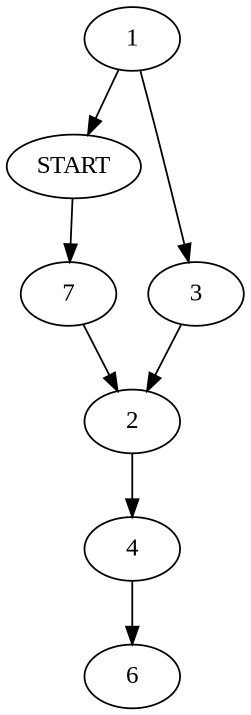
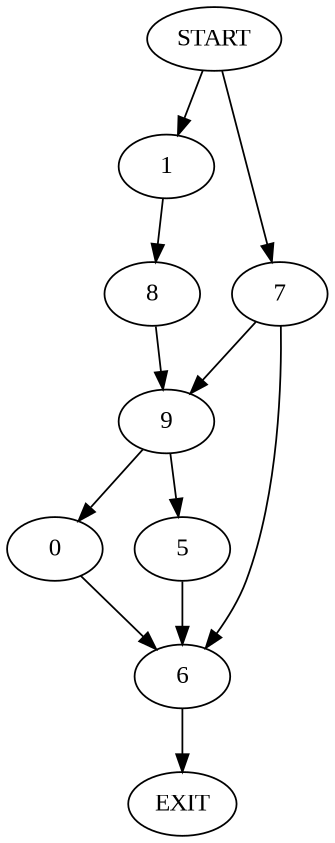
(107, 94) -> (194, 94)
(196, 294) -> (152, 294)
(132, 421) -> (166, 421)
none -> (270, 485)
(132, 549) -> (55, 549)
none -> (182, 549)
none -> (182, 804)
